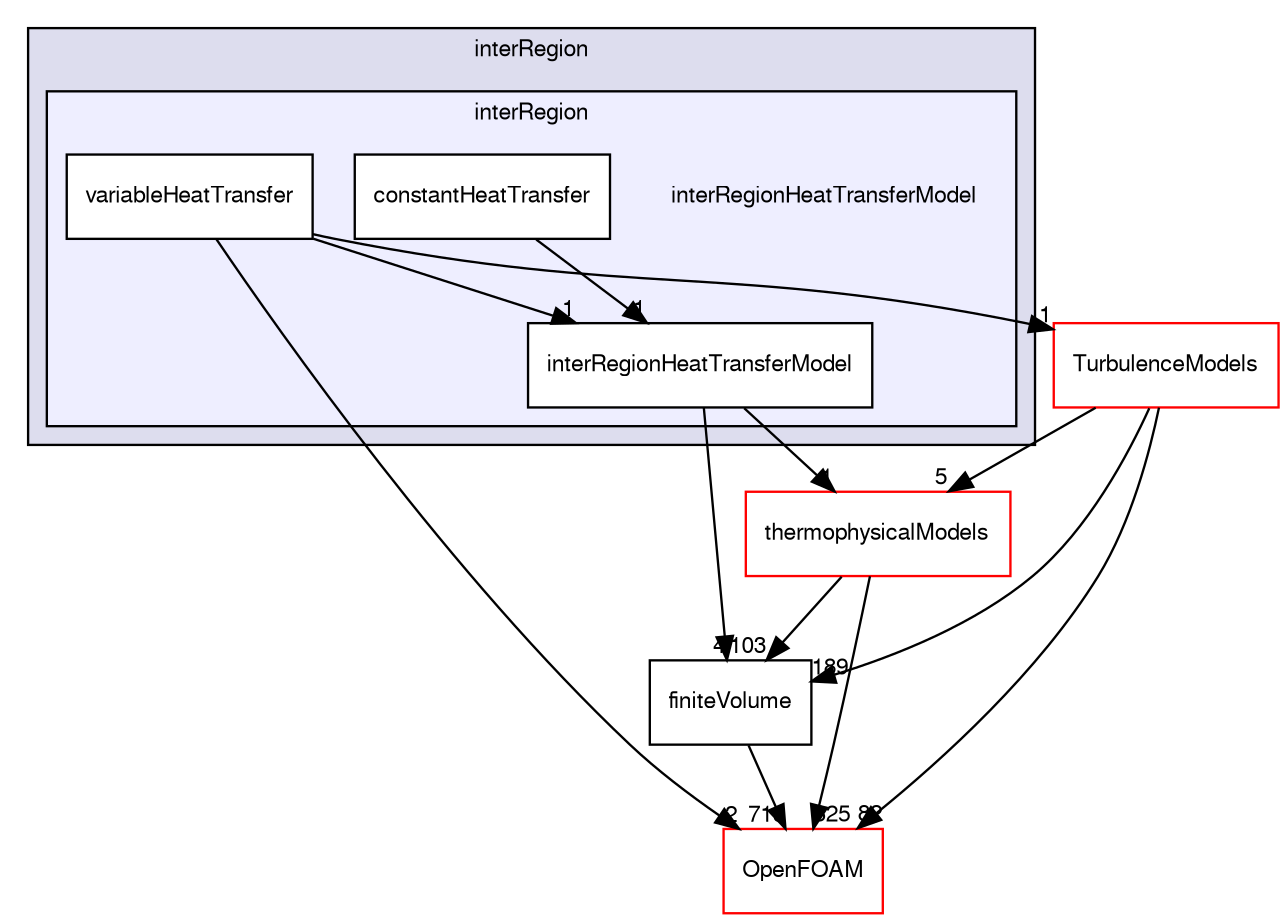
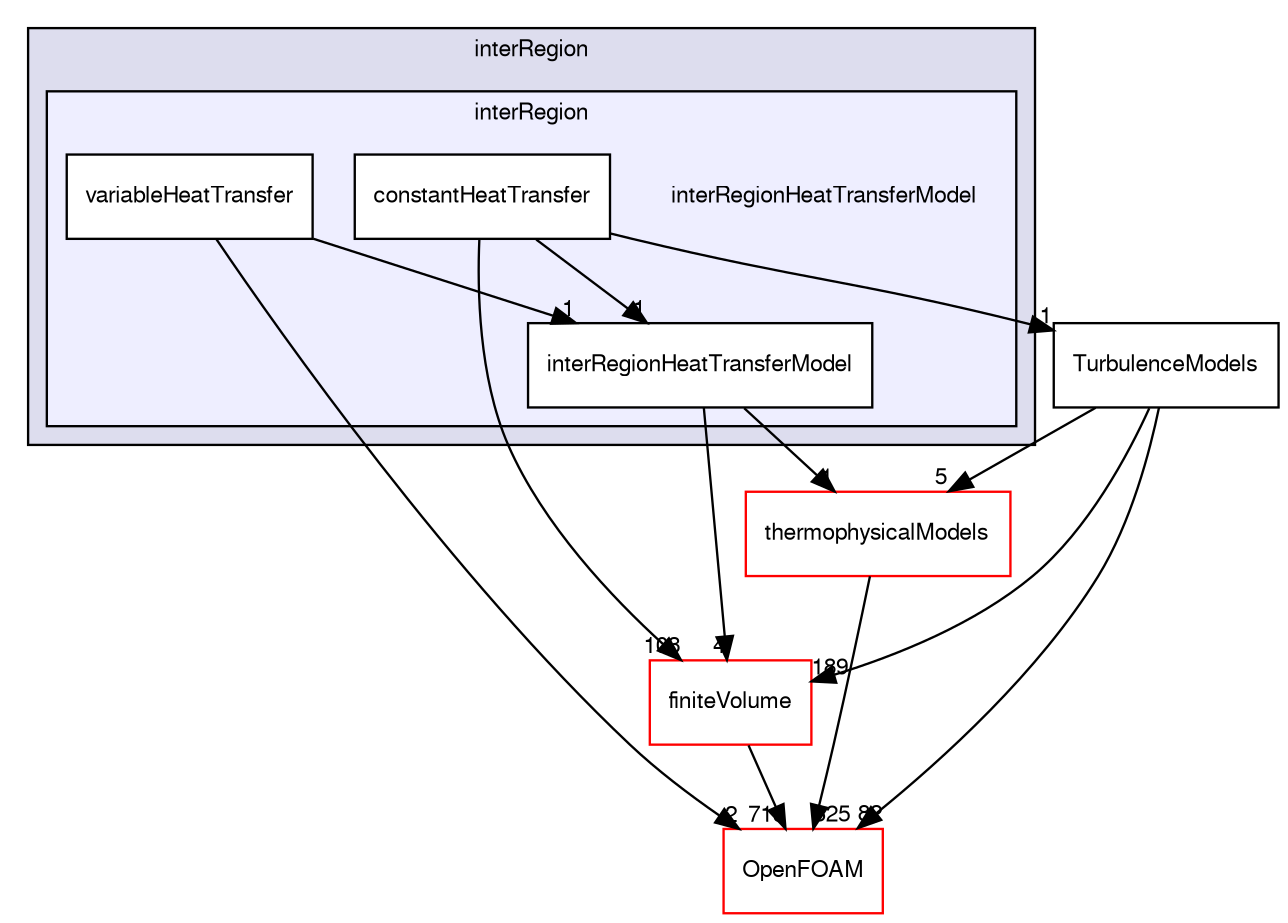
(671, 280) -> (821, 279)
(1166, 365) -> (1166, 365)
(812, 610) -> (518, 465)
(731, 702) -> (731, 702)
